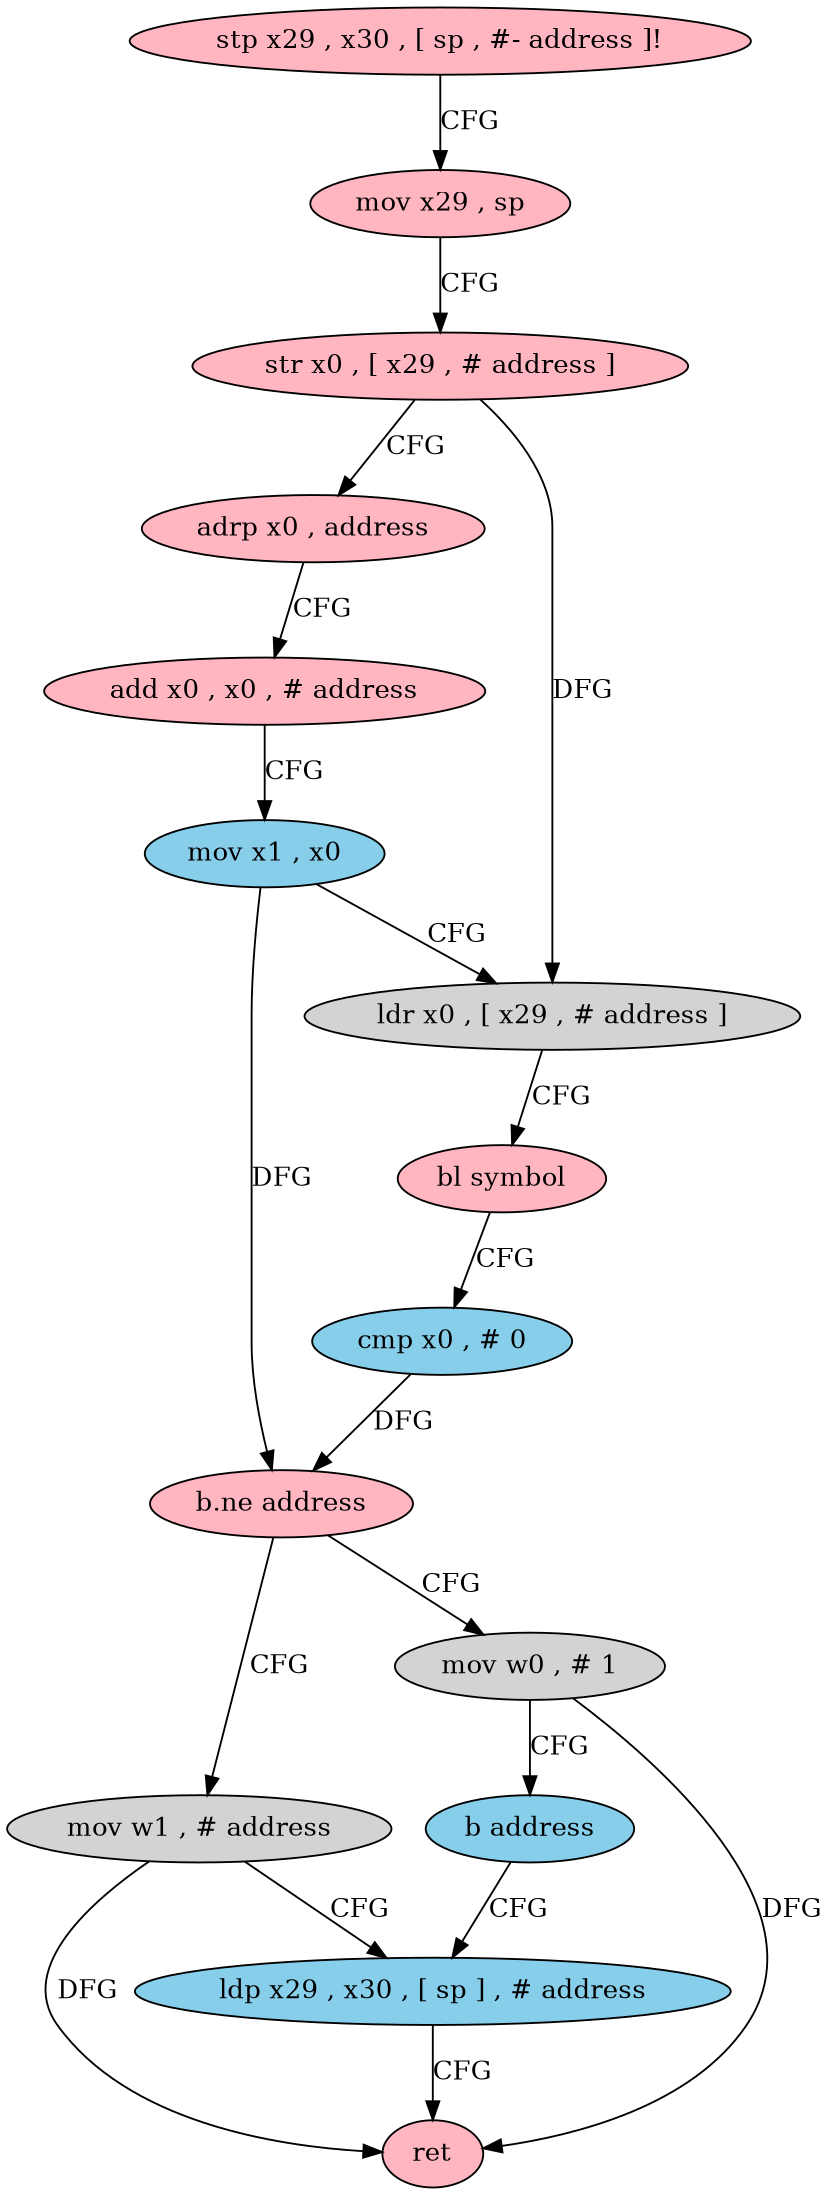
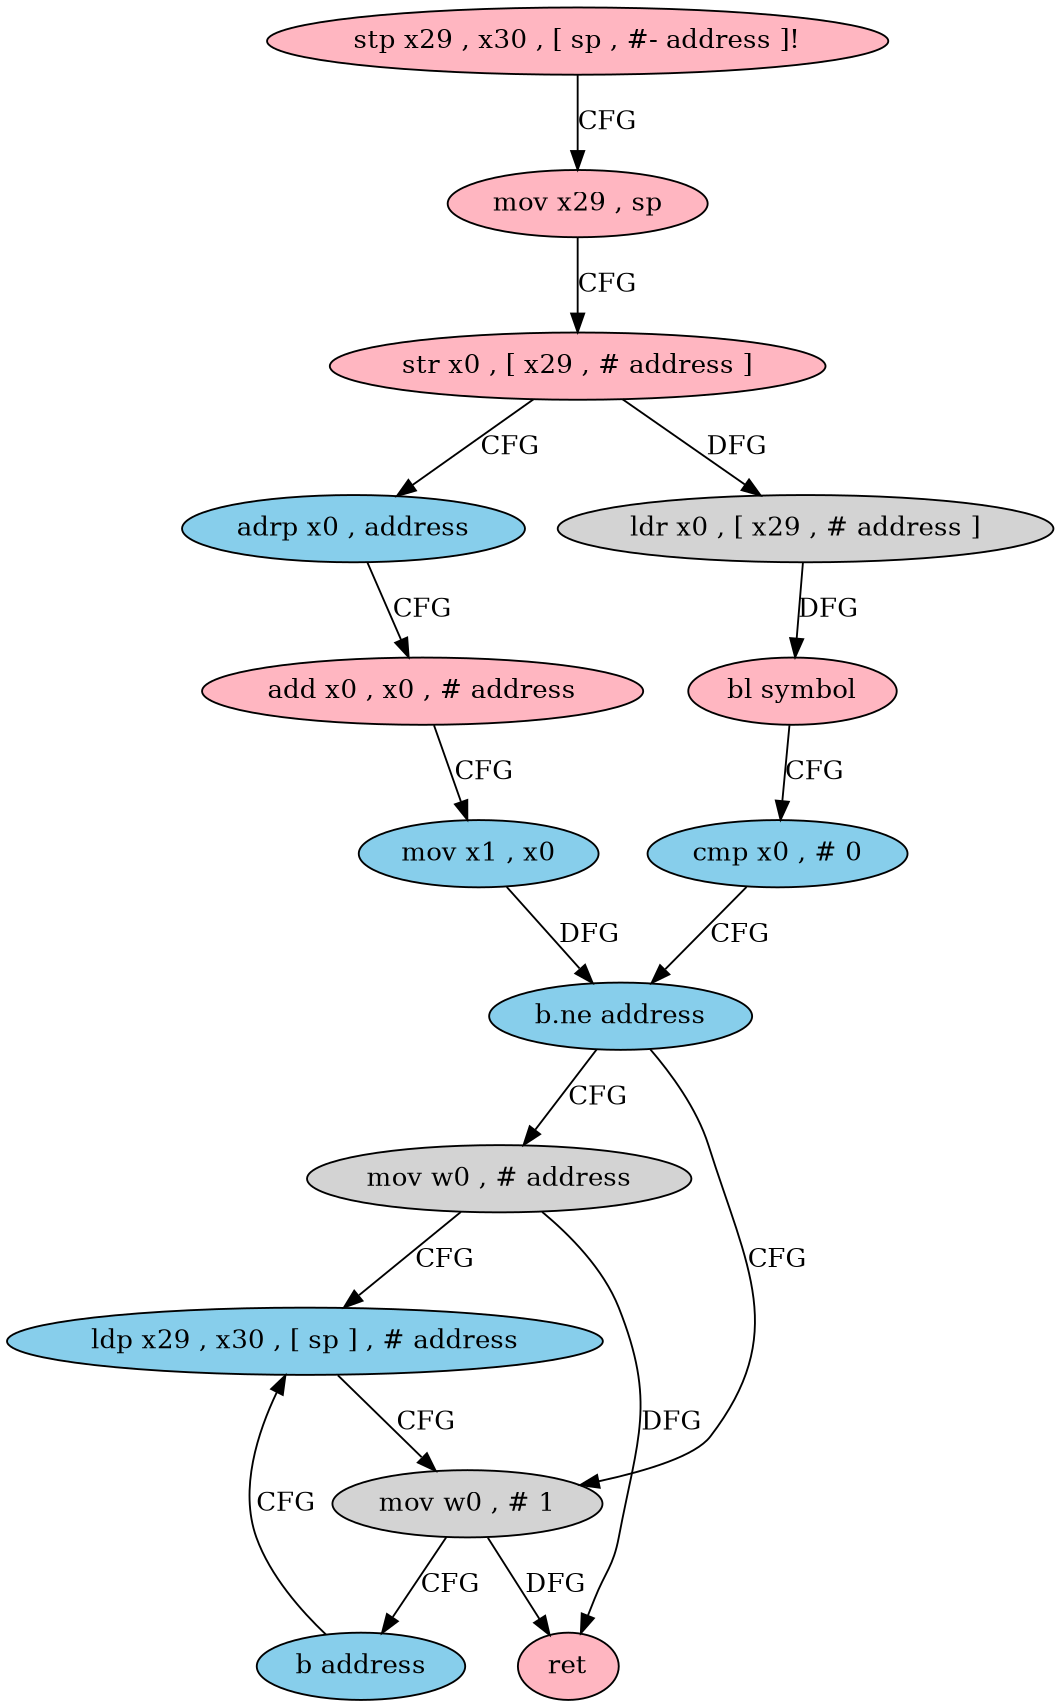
(313, 529) -> (354, 529)
(398, 929) -> none
(562, 1097) -> (829, 610)
(404, 1423) -> (740, 935)
(281, 1504) -> (621, 1016)
(199, 1829) -> (499, 1179)
(433, 2063) -> (380, 1416)
